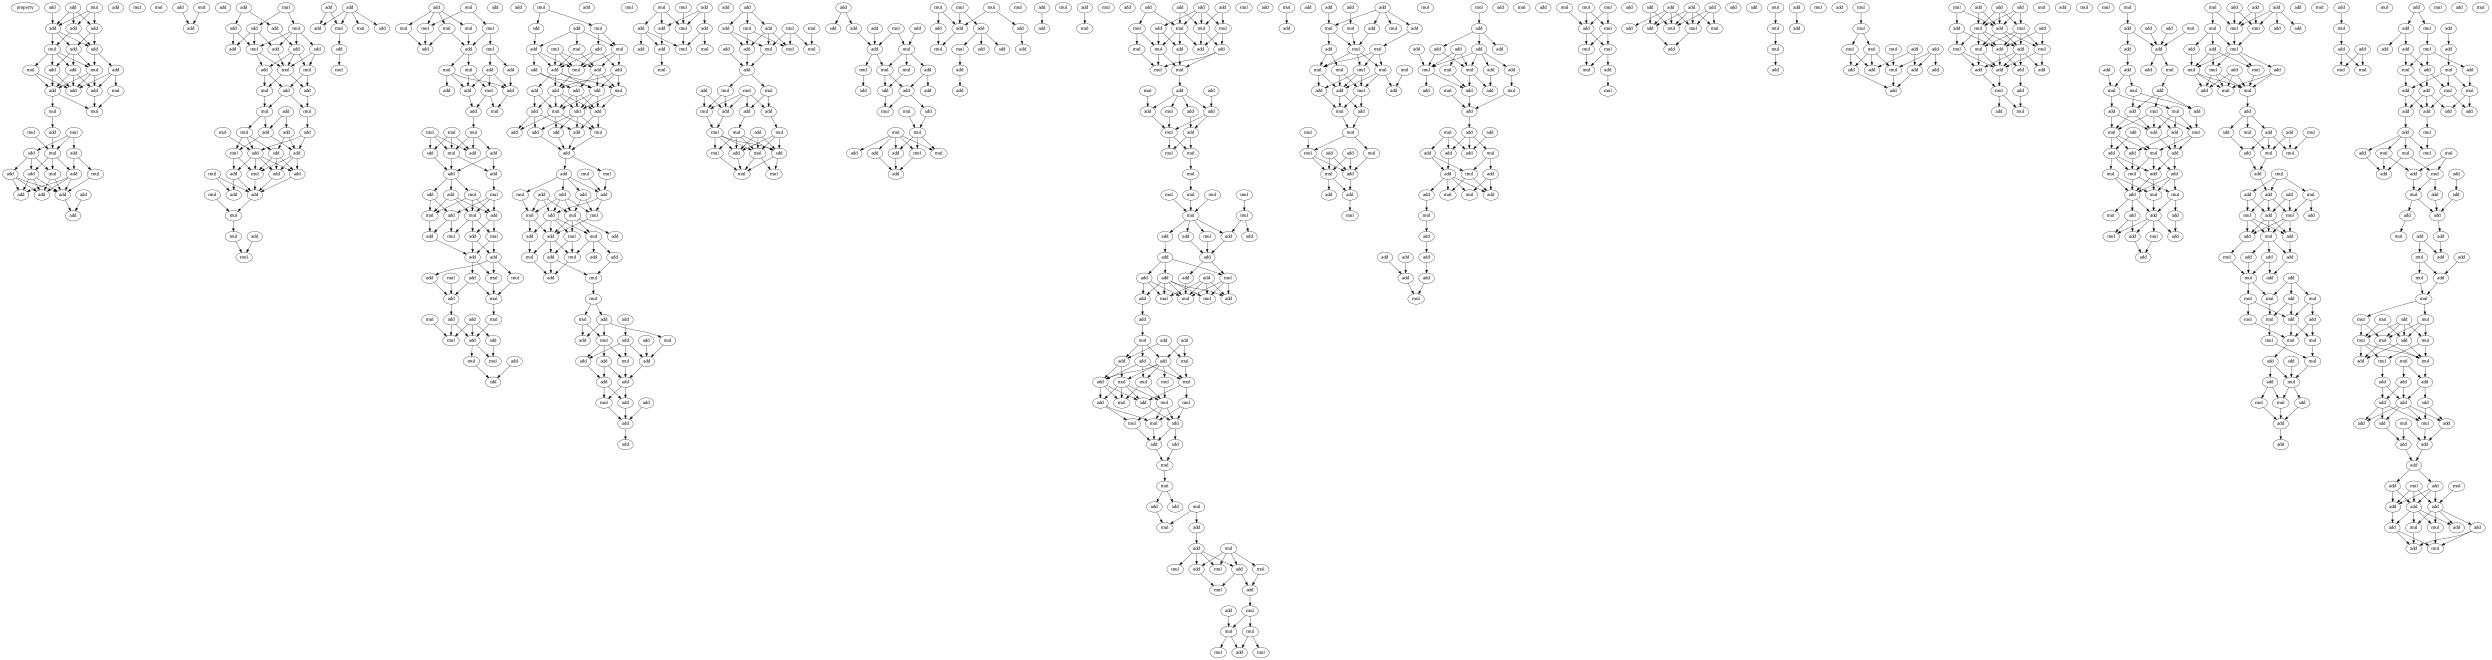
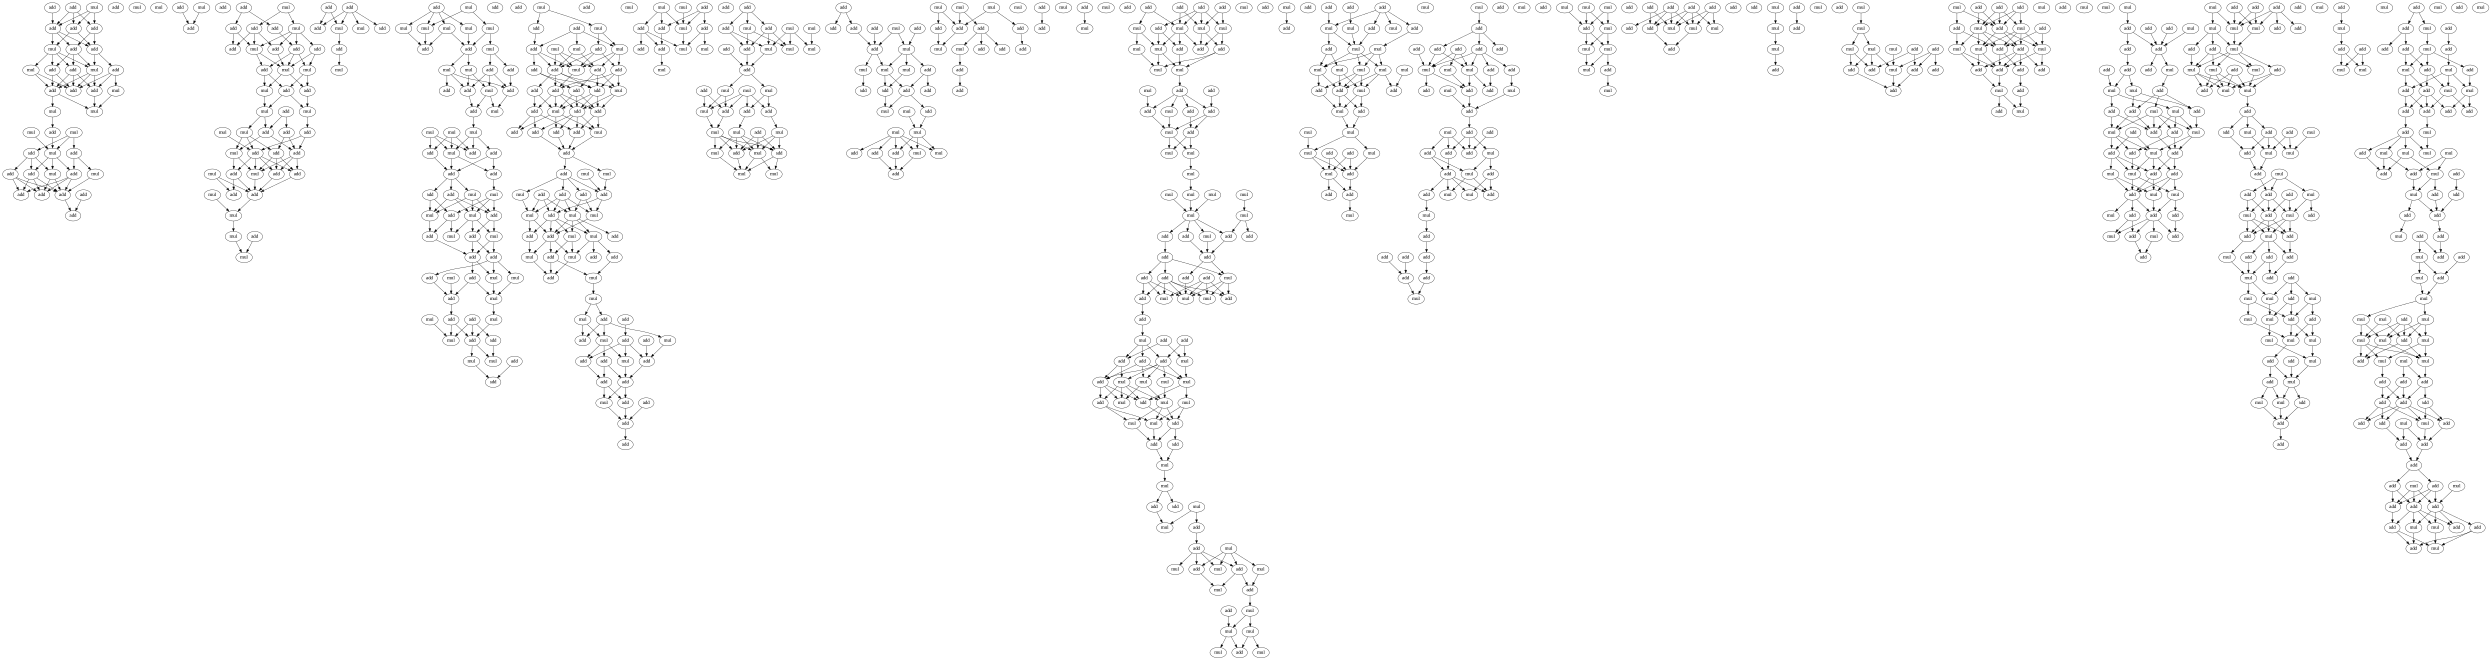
(25, 8) -> none
